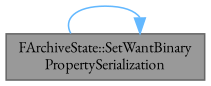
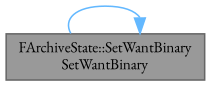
(105, 57) -> (105, 57)
